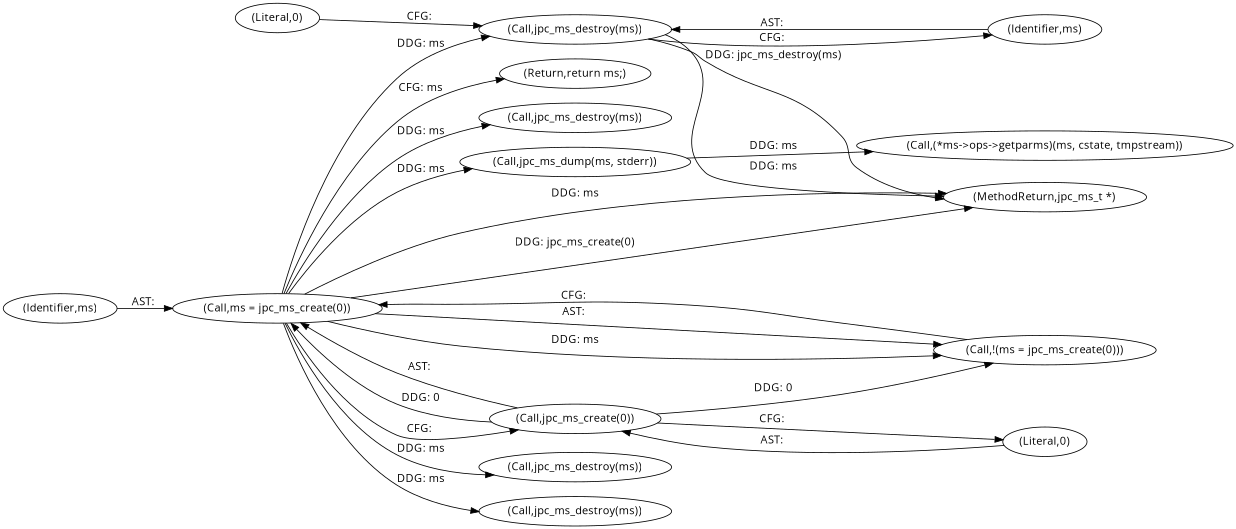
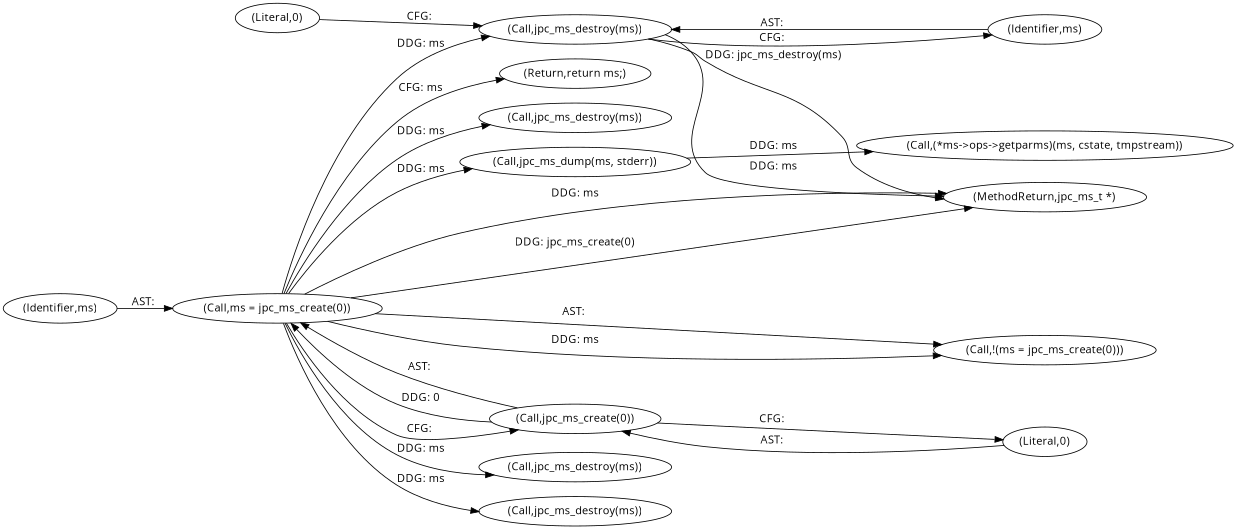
(678, 304) -> none
(822, 397) -> none
